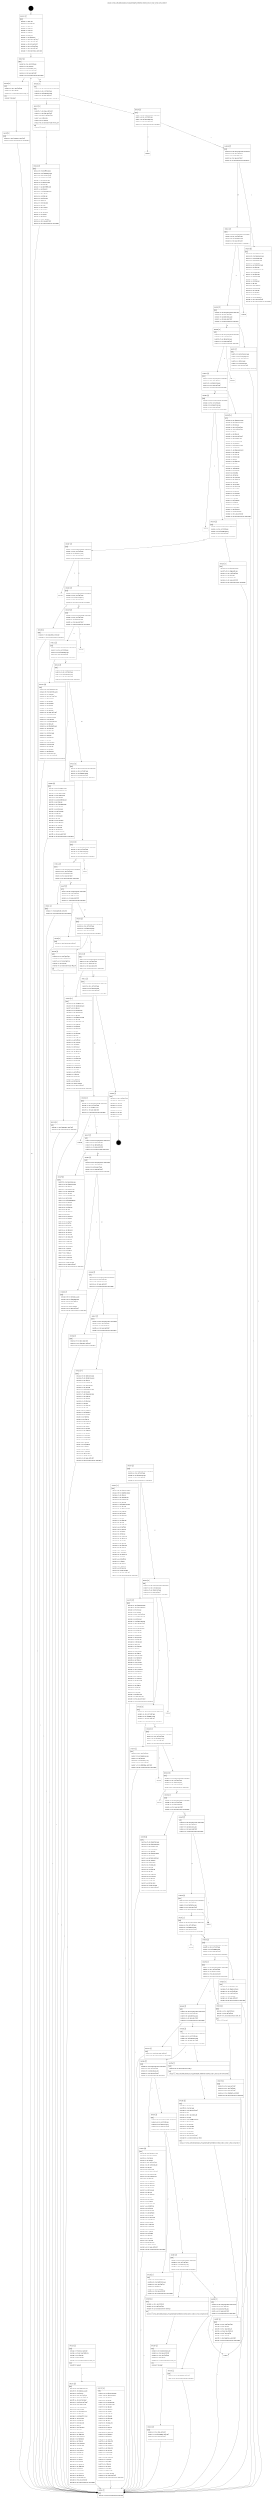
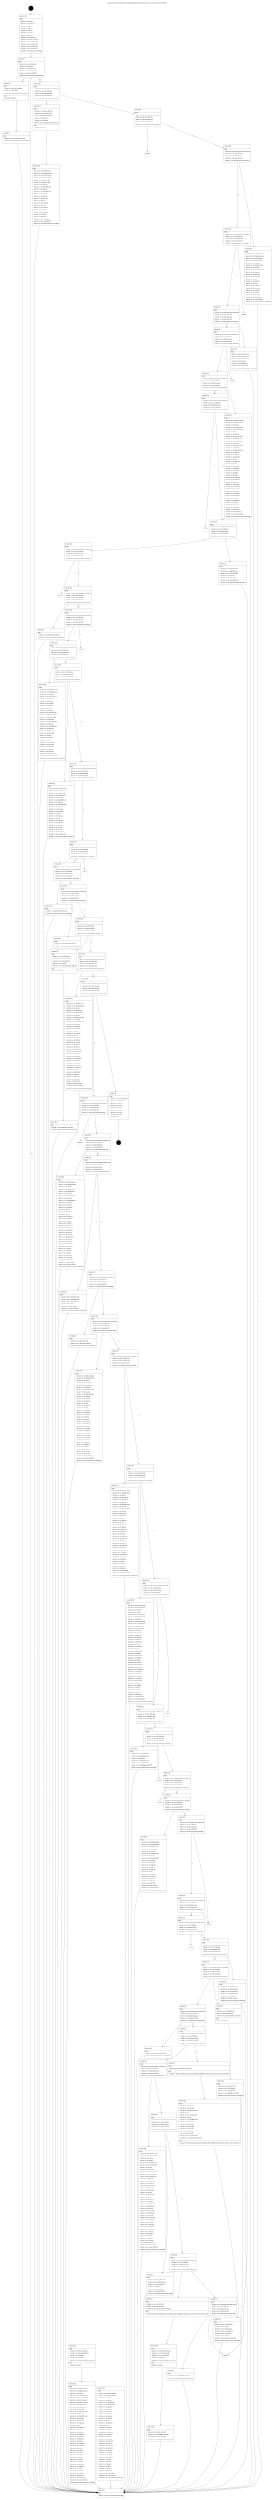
none -> (124, 1358)
